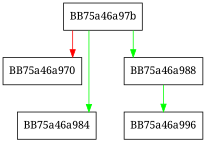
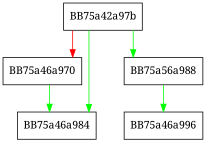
(103, 17) -> (103, 17)
(164, 71) -> (164, 71)
none -> (50, 95)
